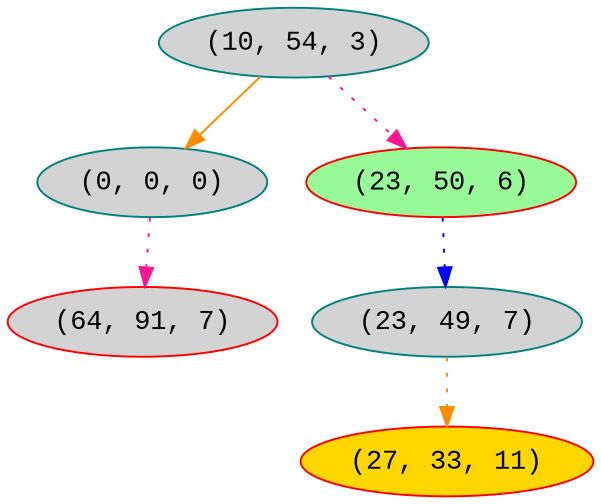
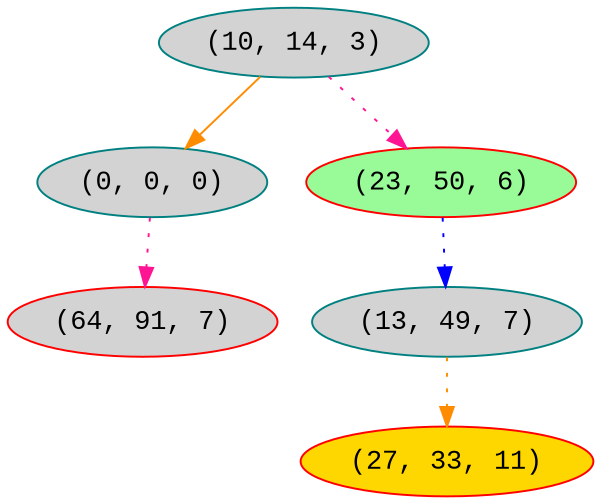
(294, 43) -> (294, 43)
(447, 322) -> (447, 322)
